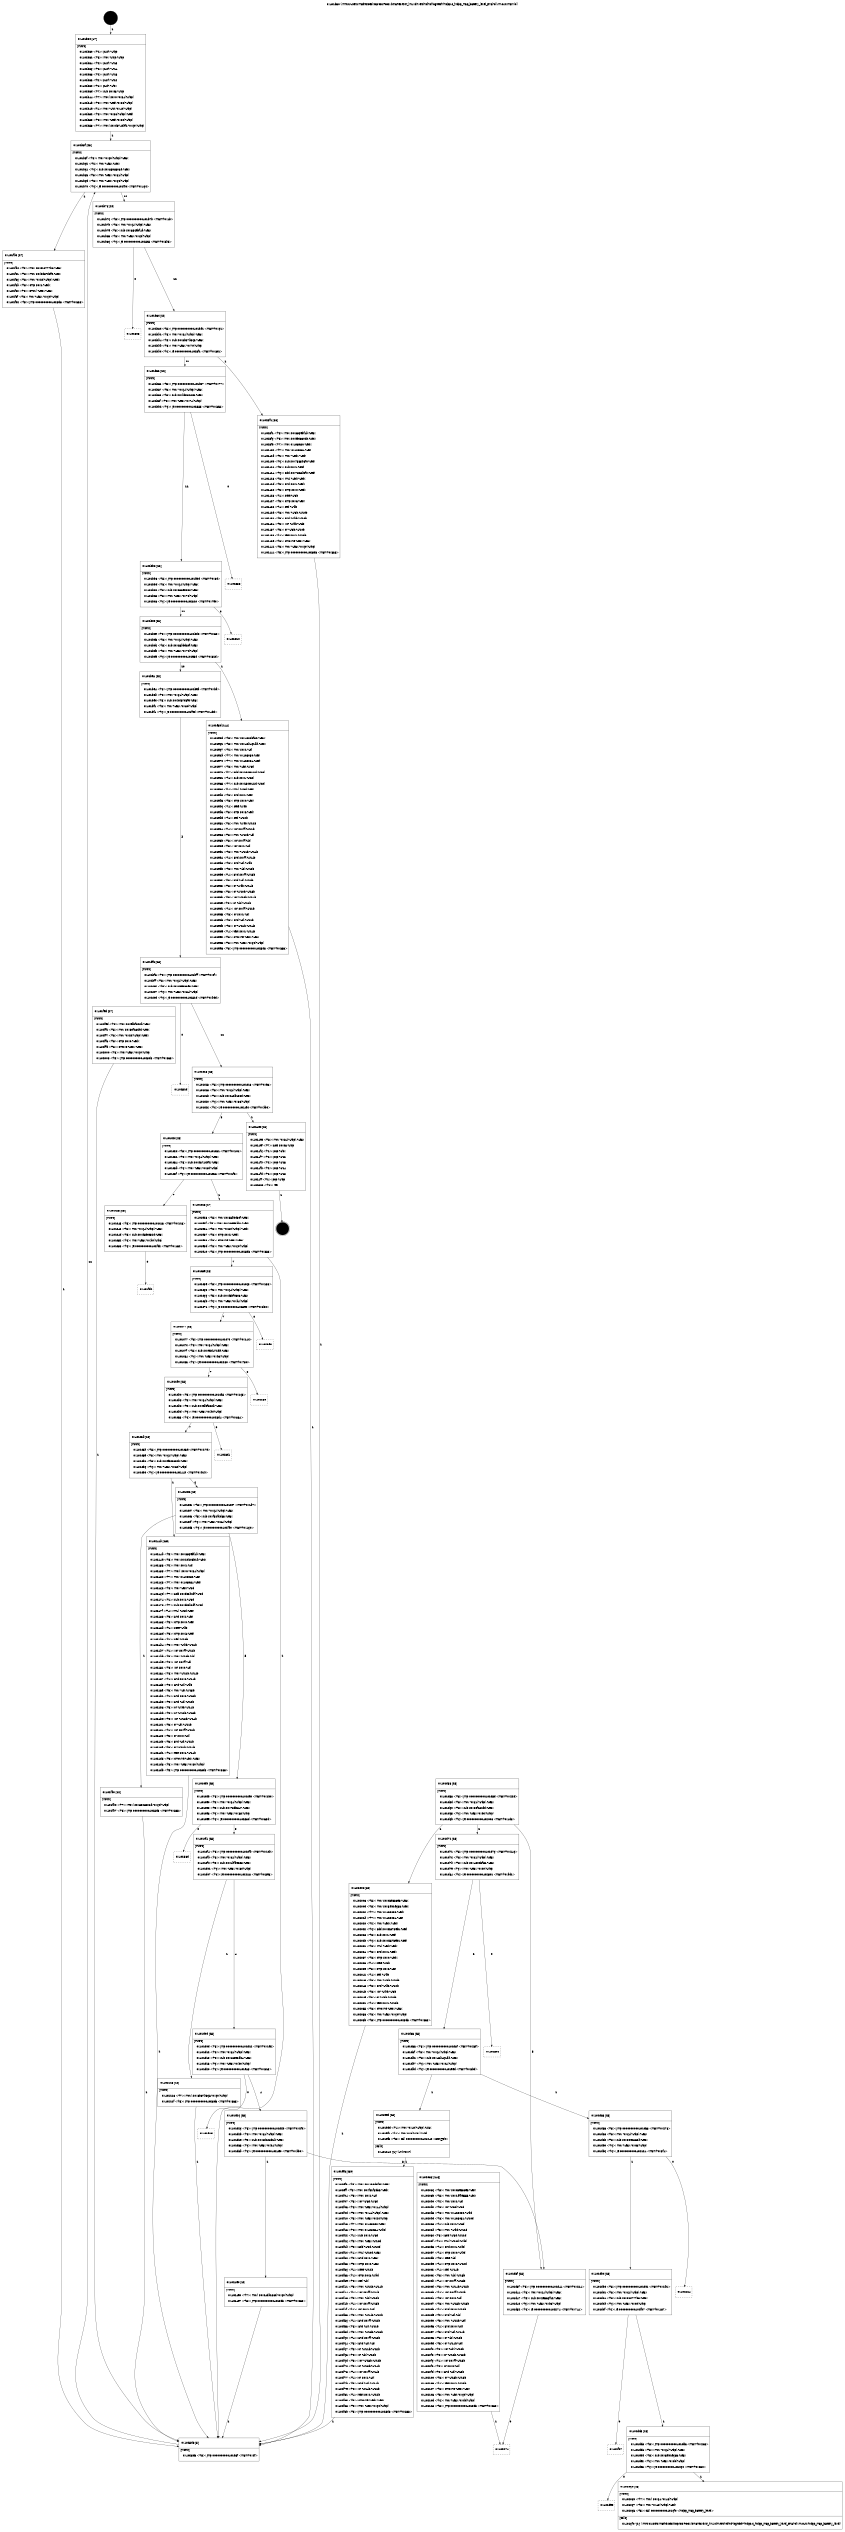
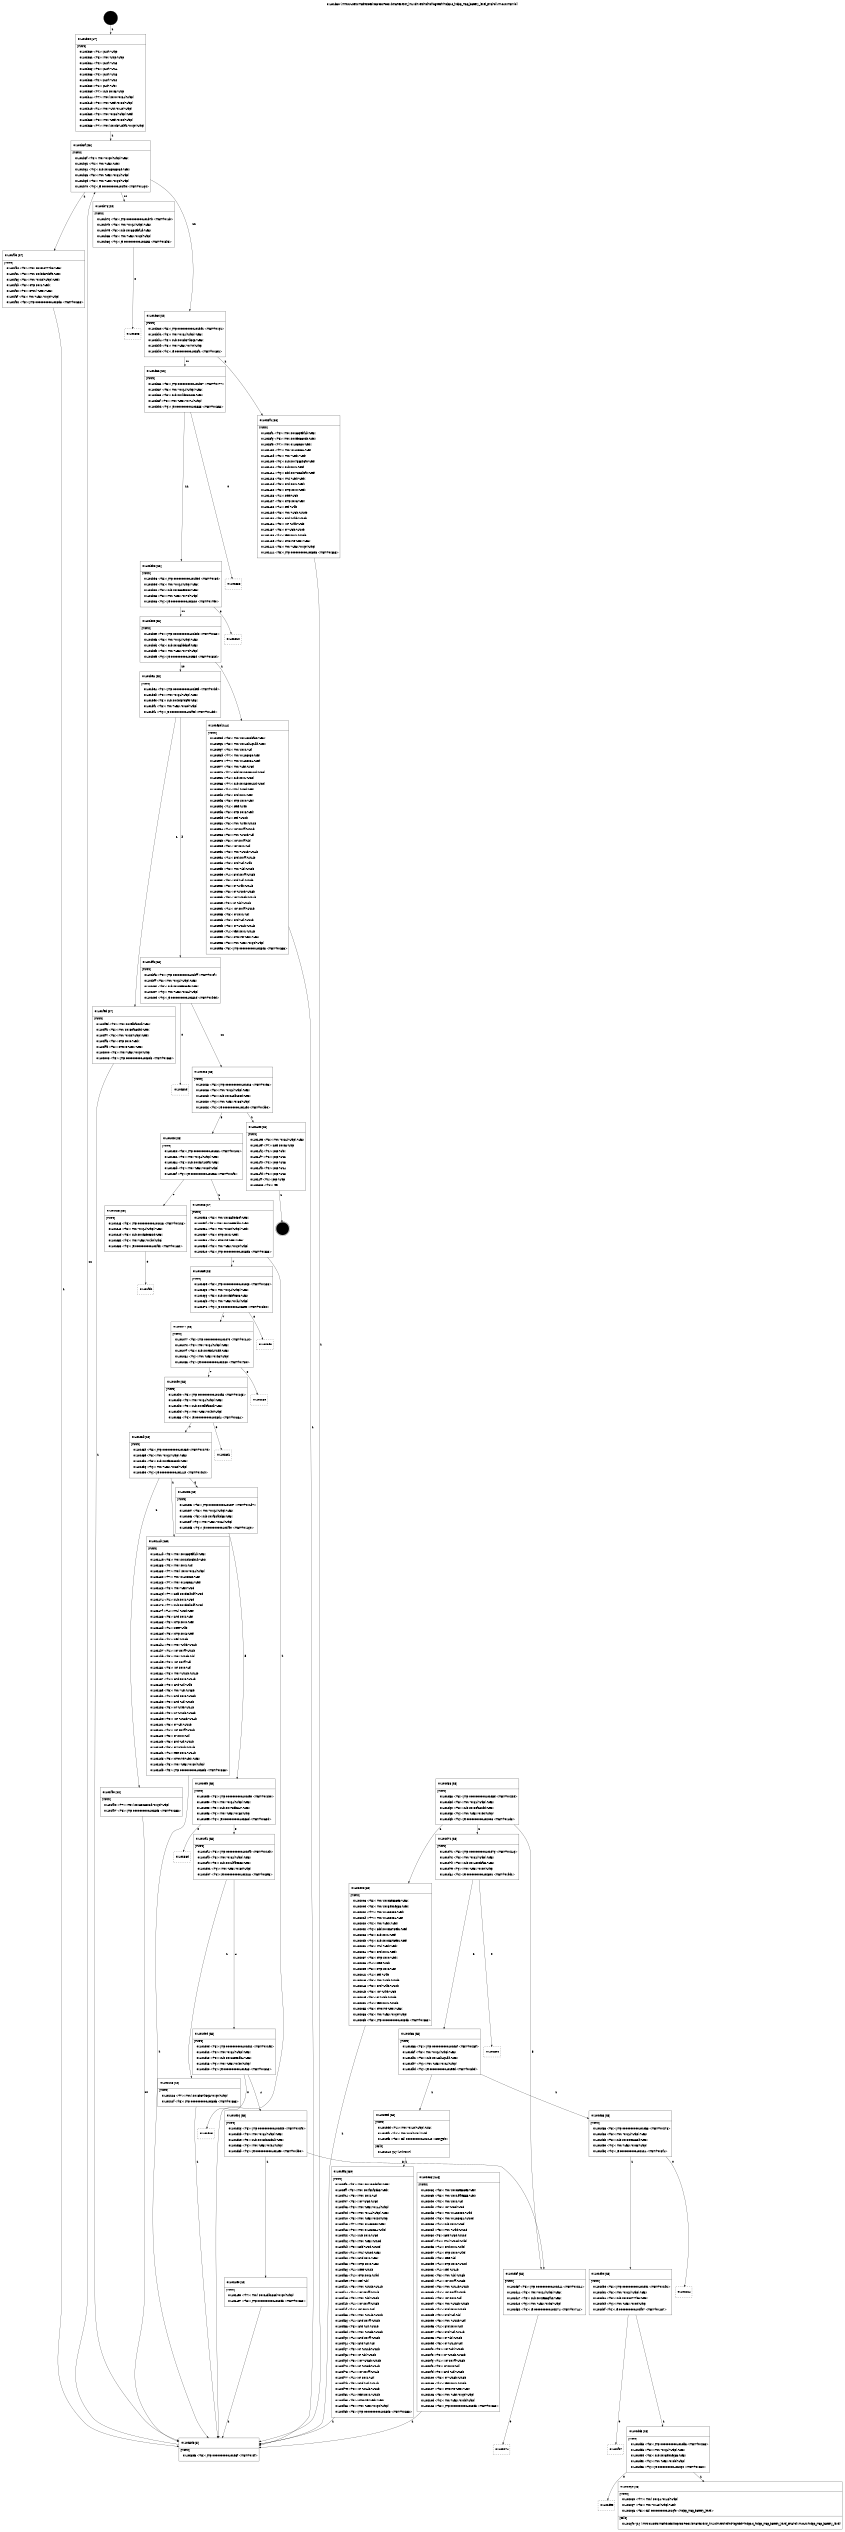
(159, 278) -> (190, 237)
none -> (152, 861)
(140, 1641) -> (131, 1630)
(146, 2093) -> (146, 2093)
(495, 2427) -> (344, 2439)
